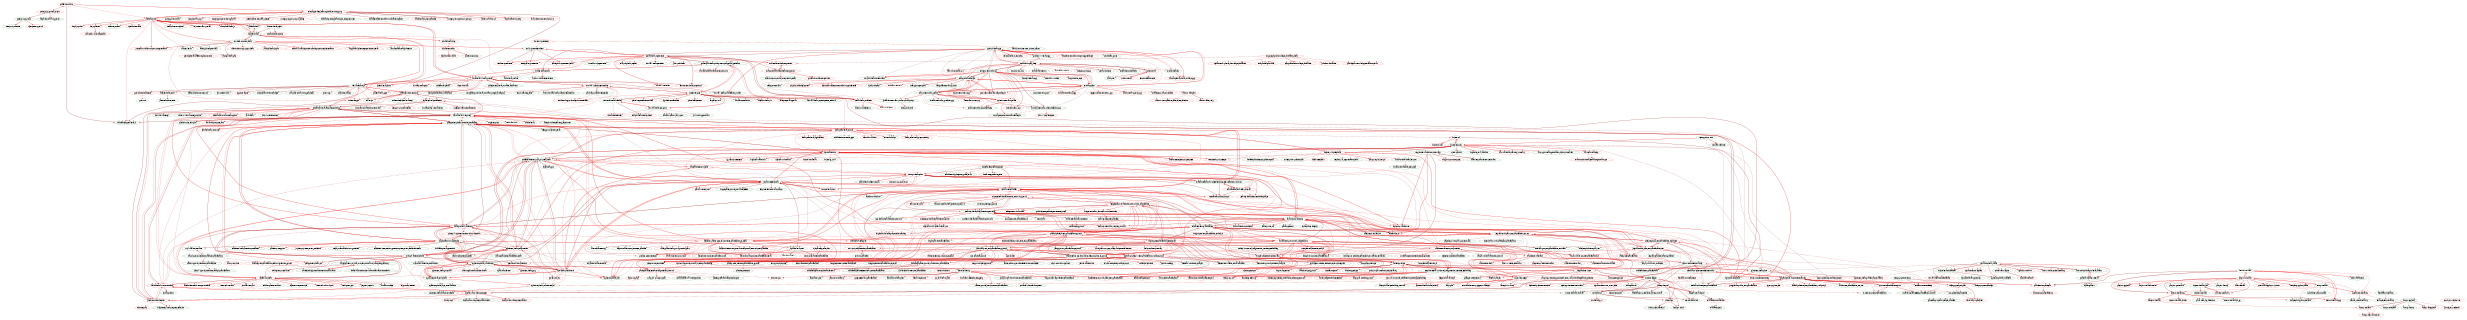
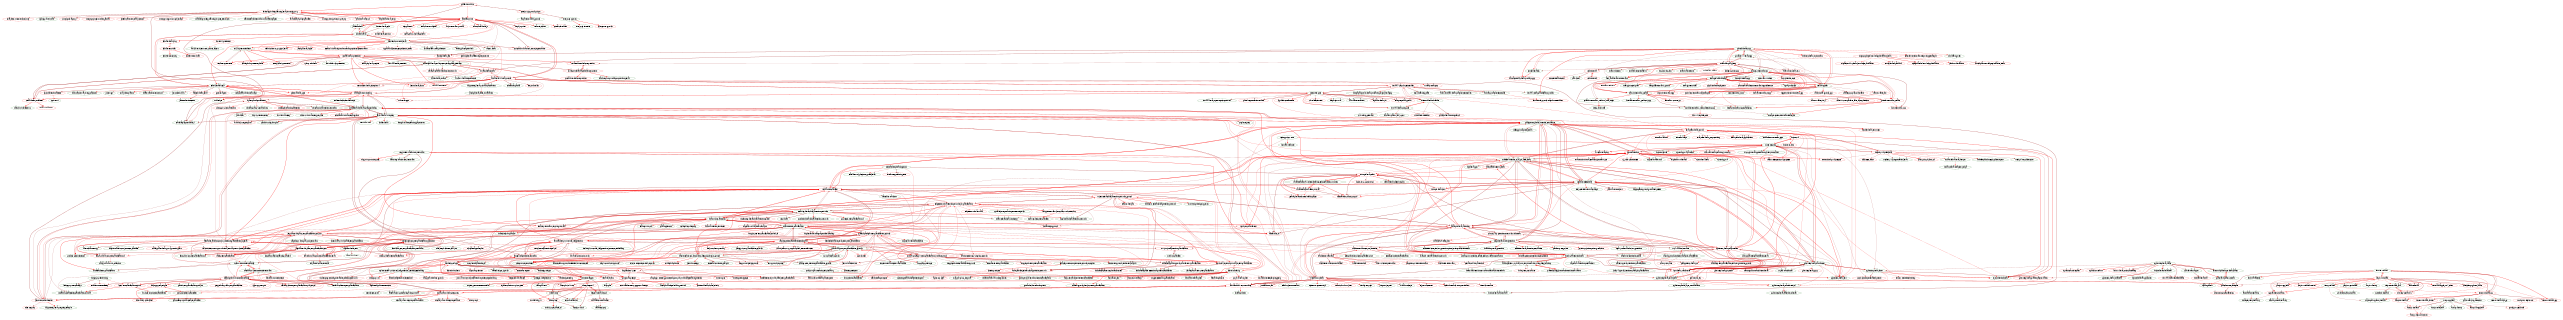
(1989, 263) -> (2163, 263)
(1189, 269) -> (886, 260)
